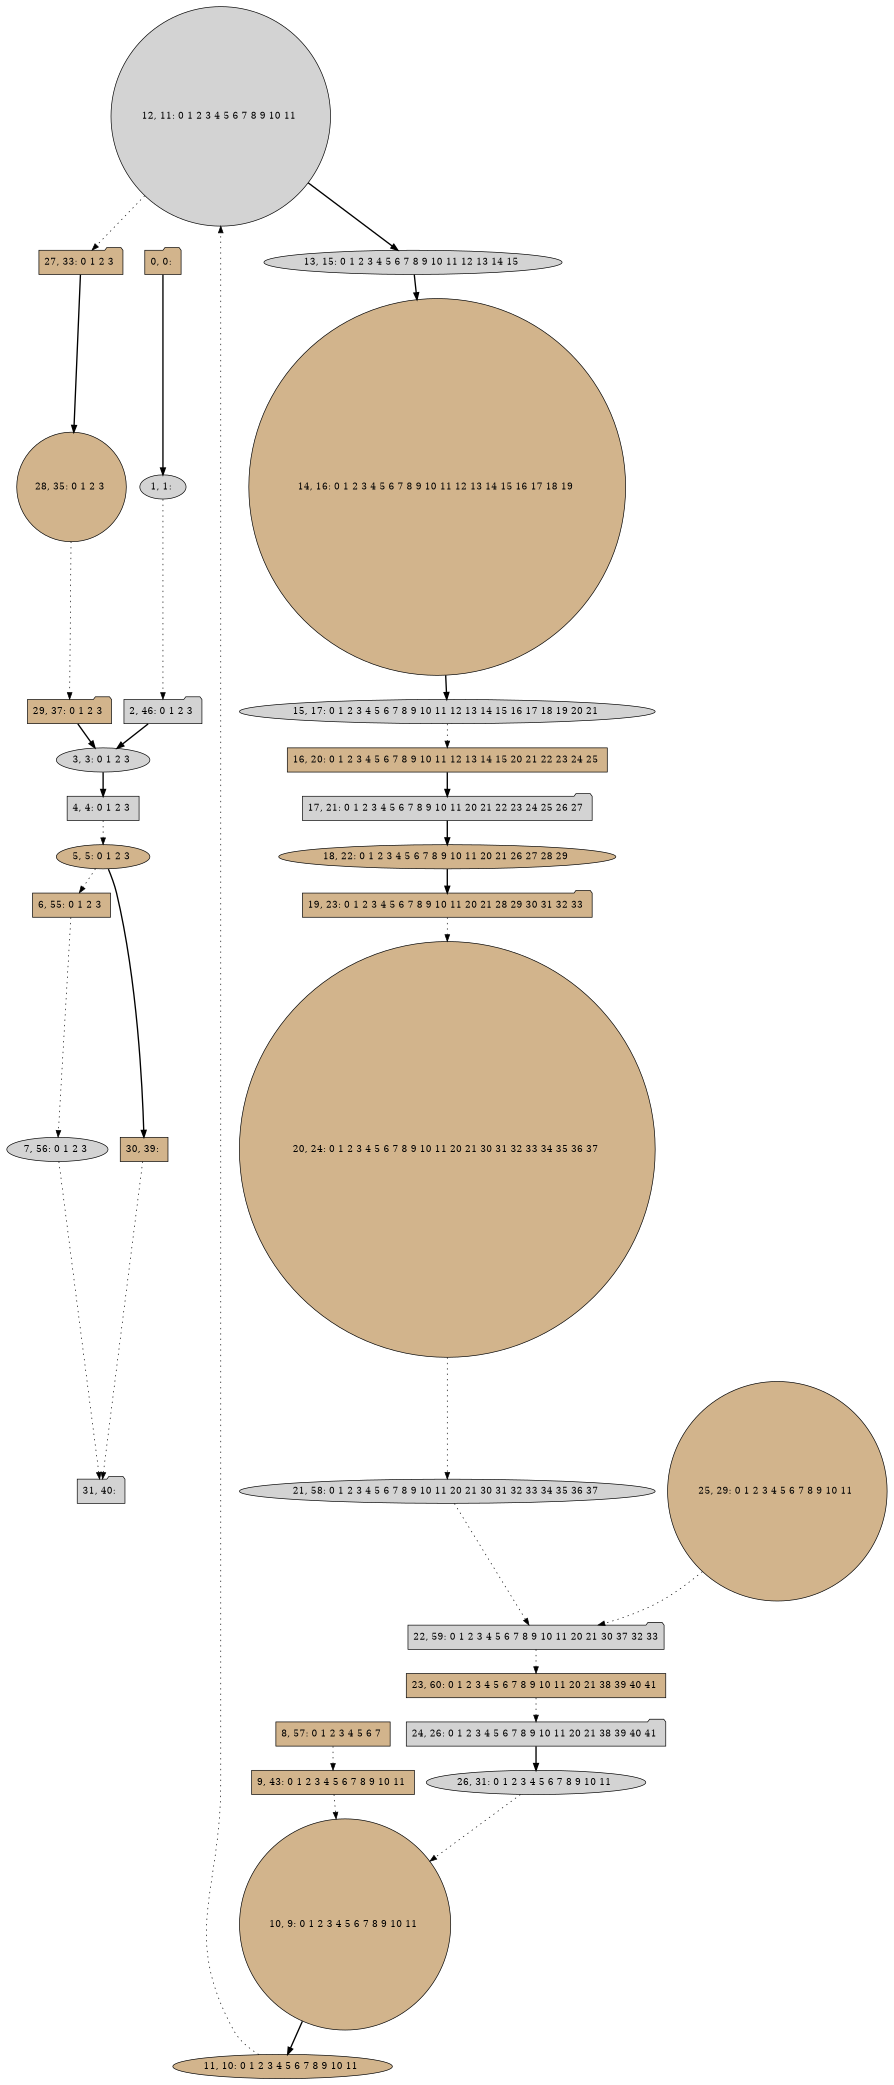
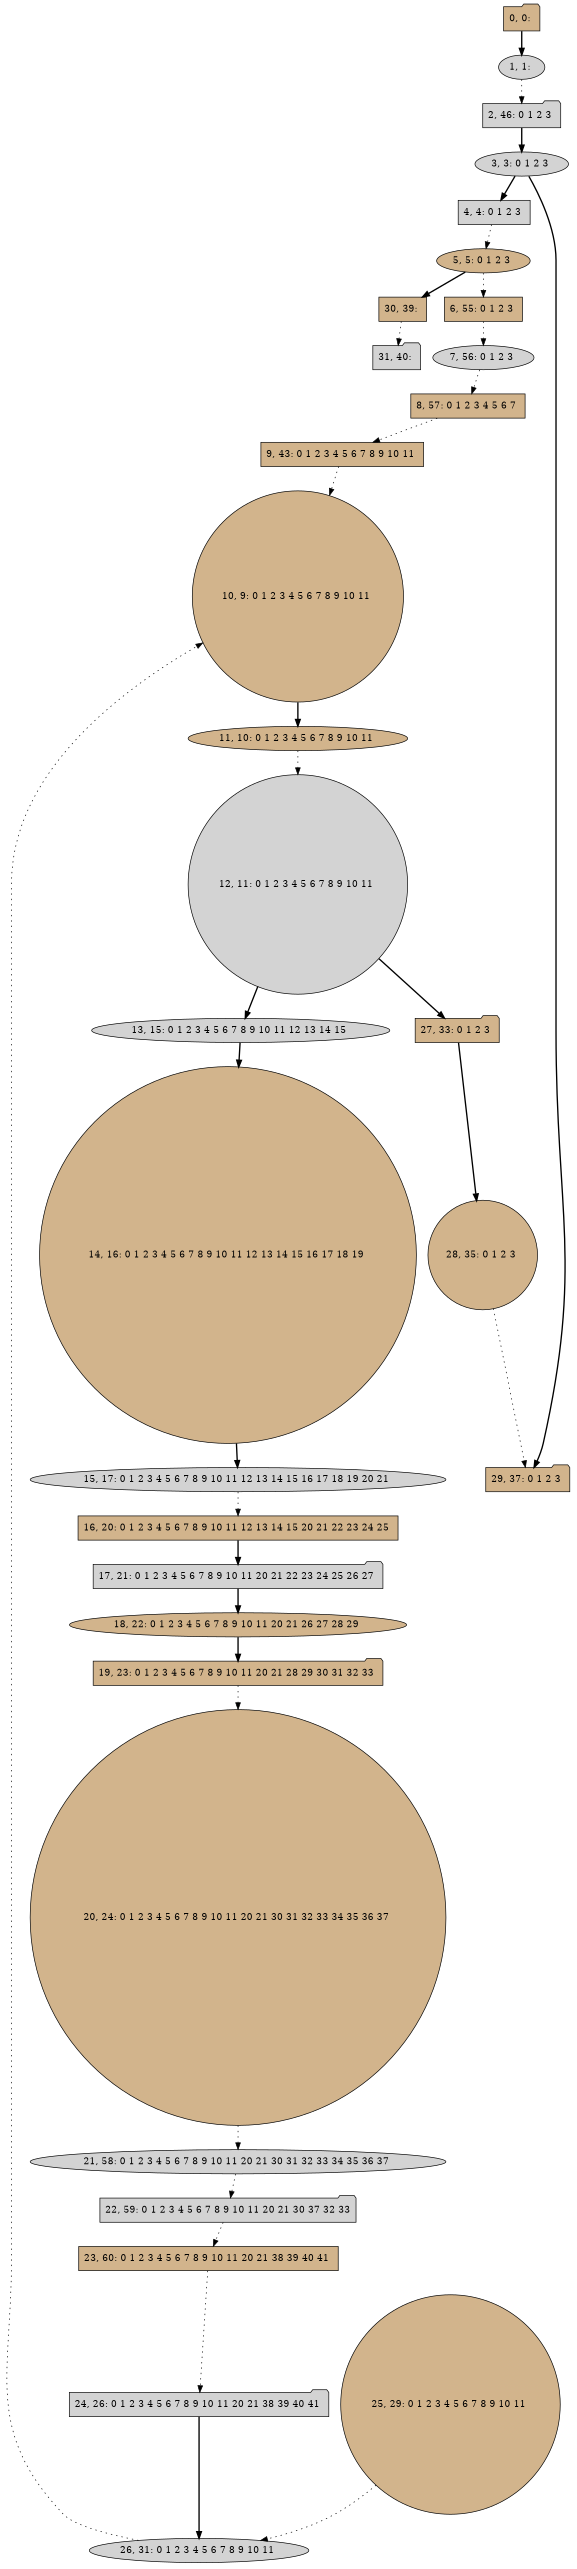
(121, 220) -> (409, 986)
(84, 733) -> (556, 818)
(79, 1317) -> (477, 379)
(657, 1603) -> (325, 2519)
